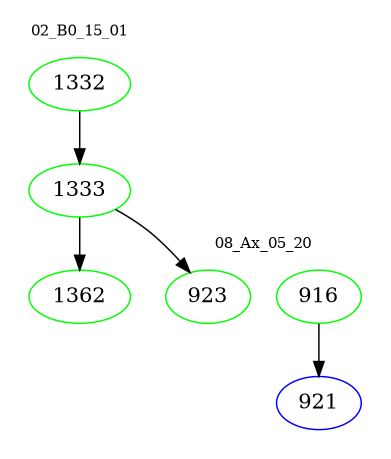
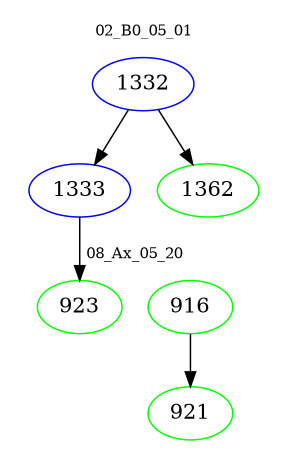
(80, 32) -> (144, 32)
(80, 84) -> (143, 84)
(80, 190) -> (80, 190)
(80, 236) -> (171, 131)
(319, 403) -> (190, 413)
